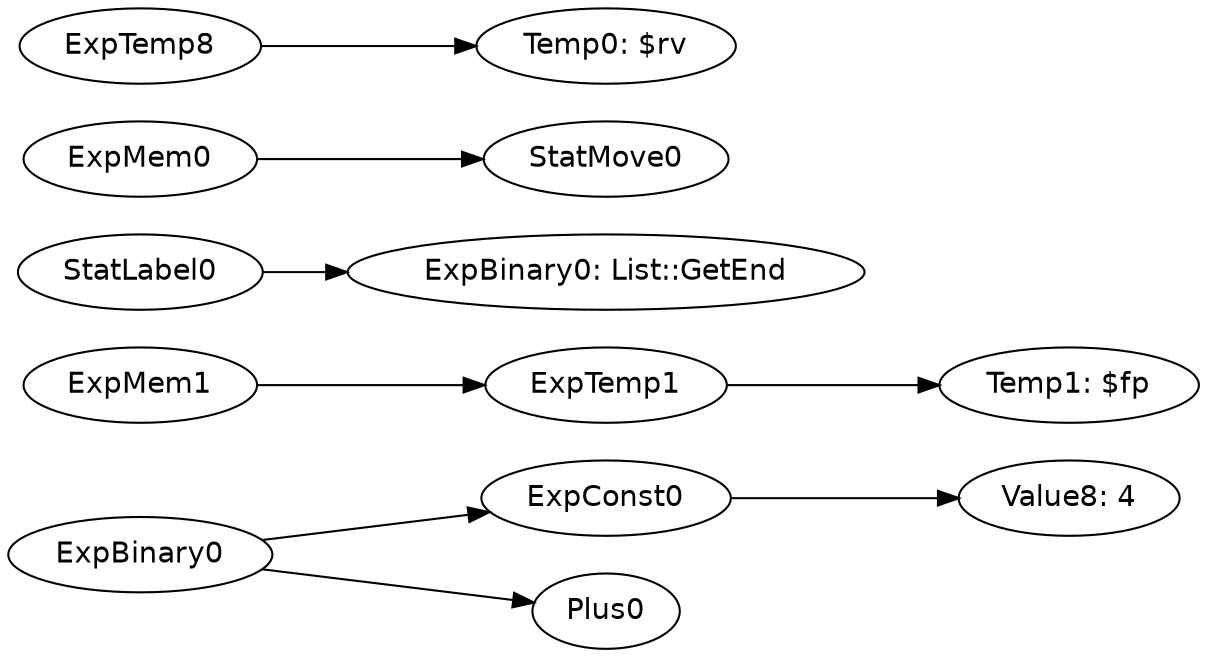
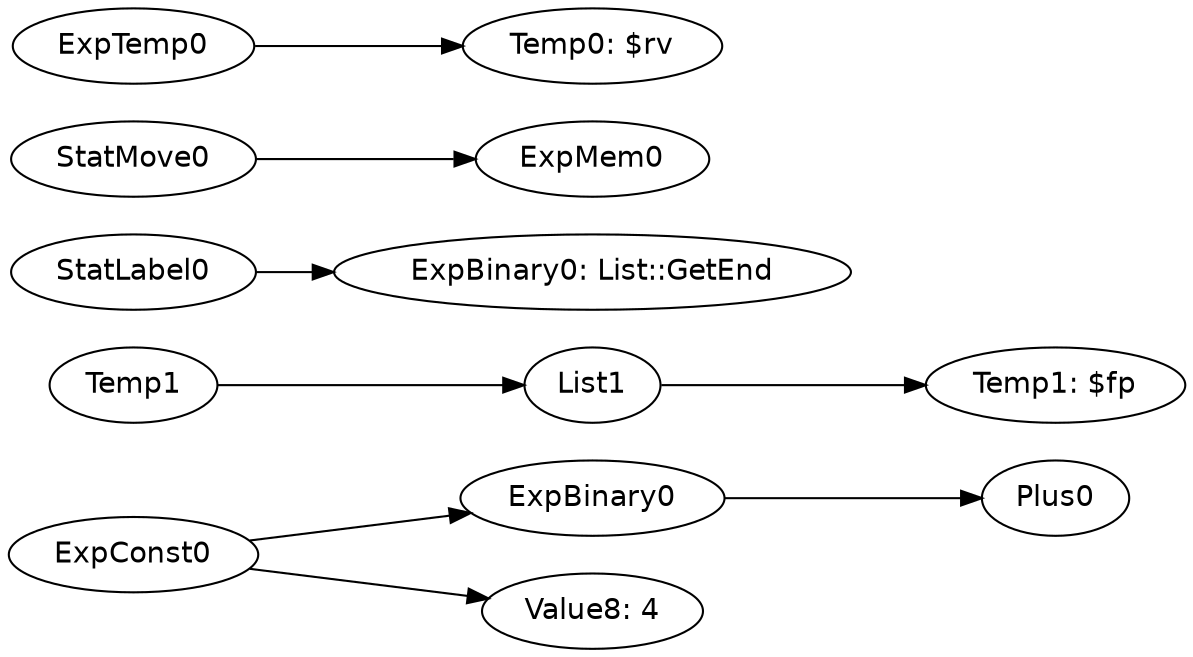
(140, 46) -> (134, 46)
(359, 159) -> (355, 159)
(140, 385) -> (134, 385)
(606, 385) -> (593, 385)
(365, 527) -> (350, 528)
